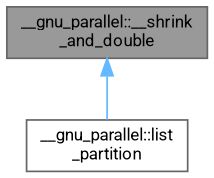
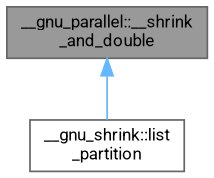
(107, 146) -> (107, 146)
